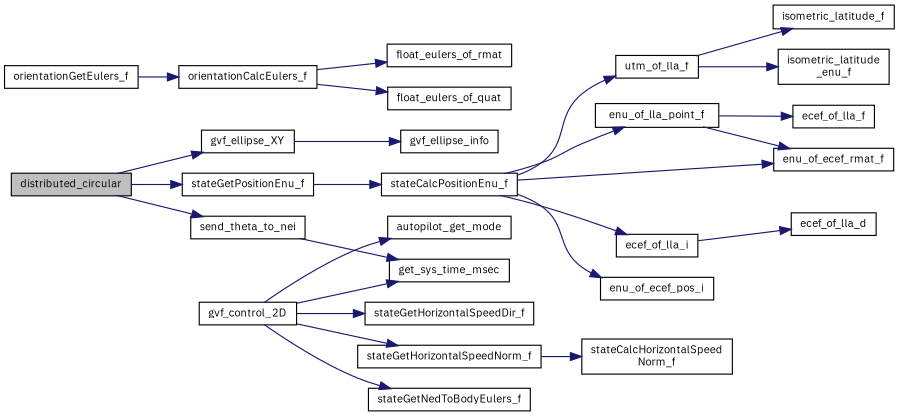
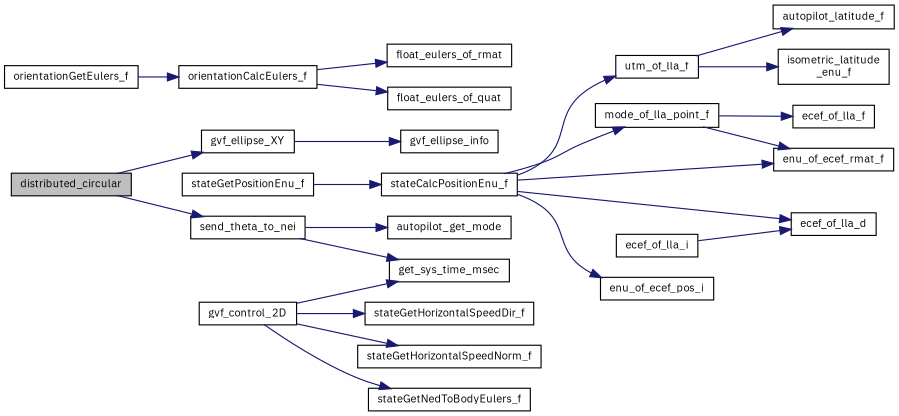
(834, 17) -> (834, 17)
(657, 115) -> (657, 115)
(151, 185) -> none
(559, 211) -> (649, 205)
(320, 268) -> (341, 228)
(657, 357) -> none
